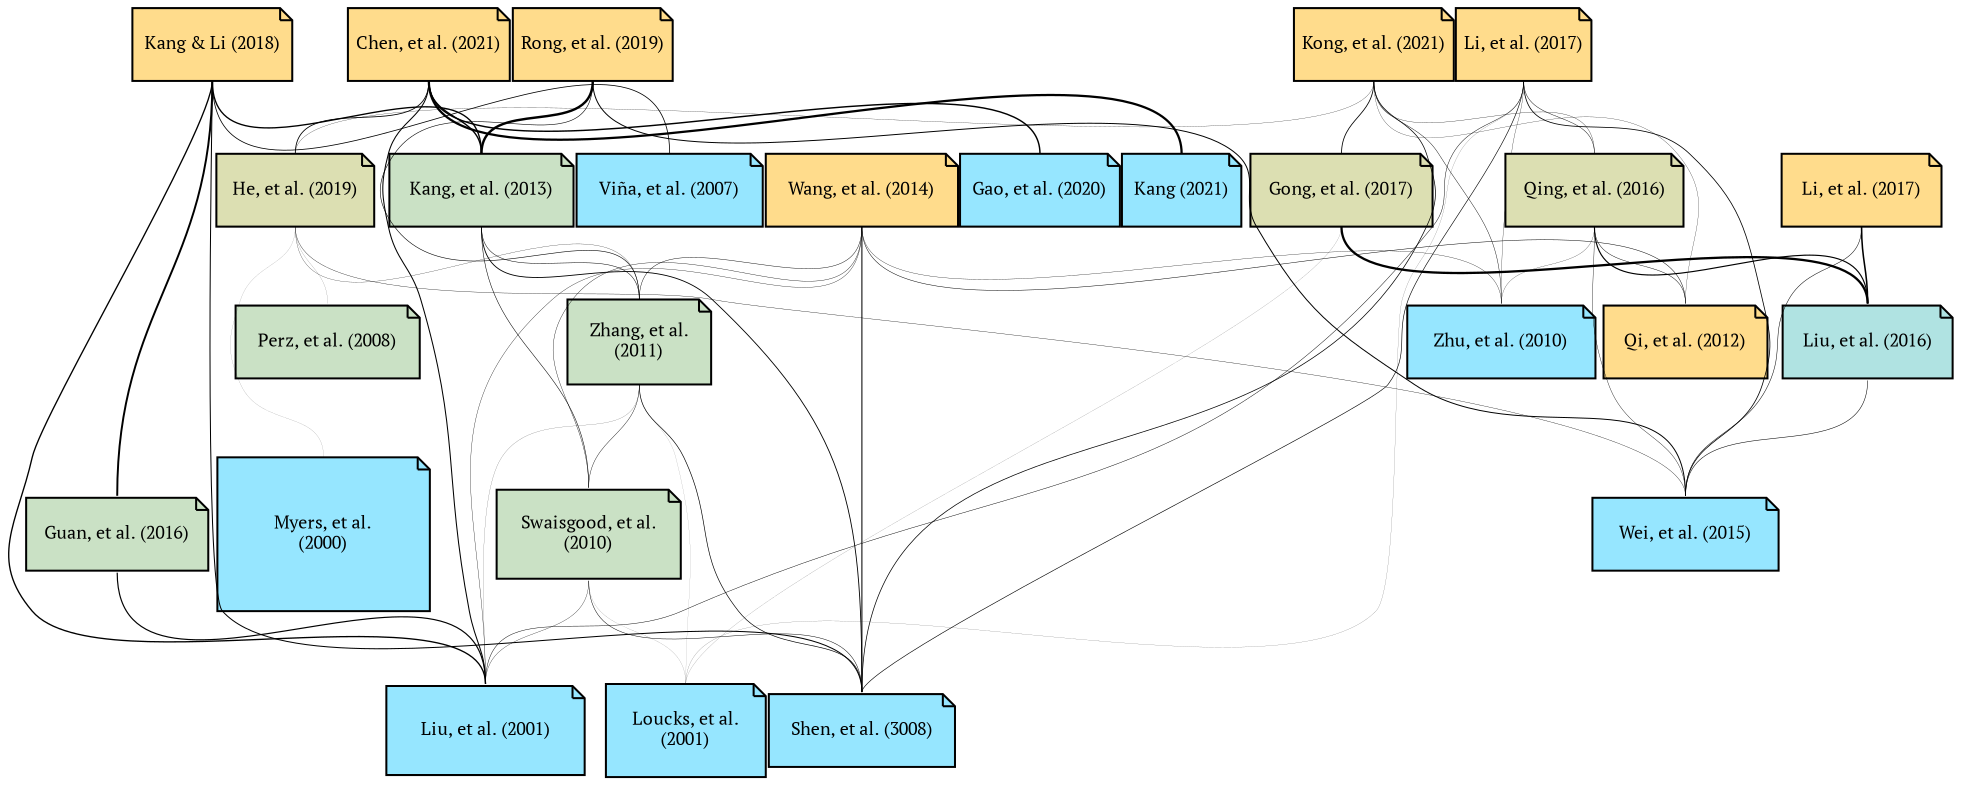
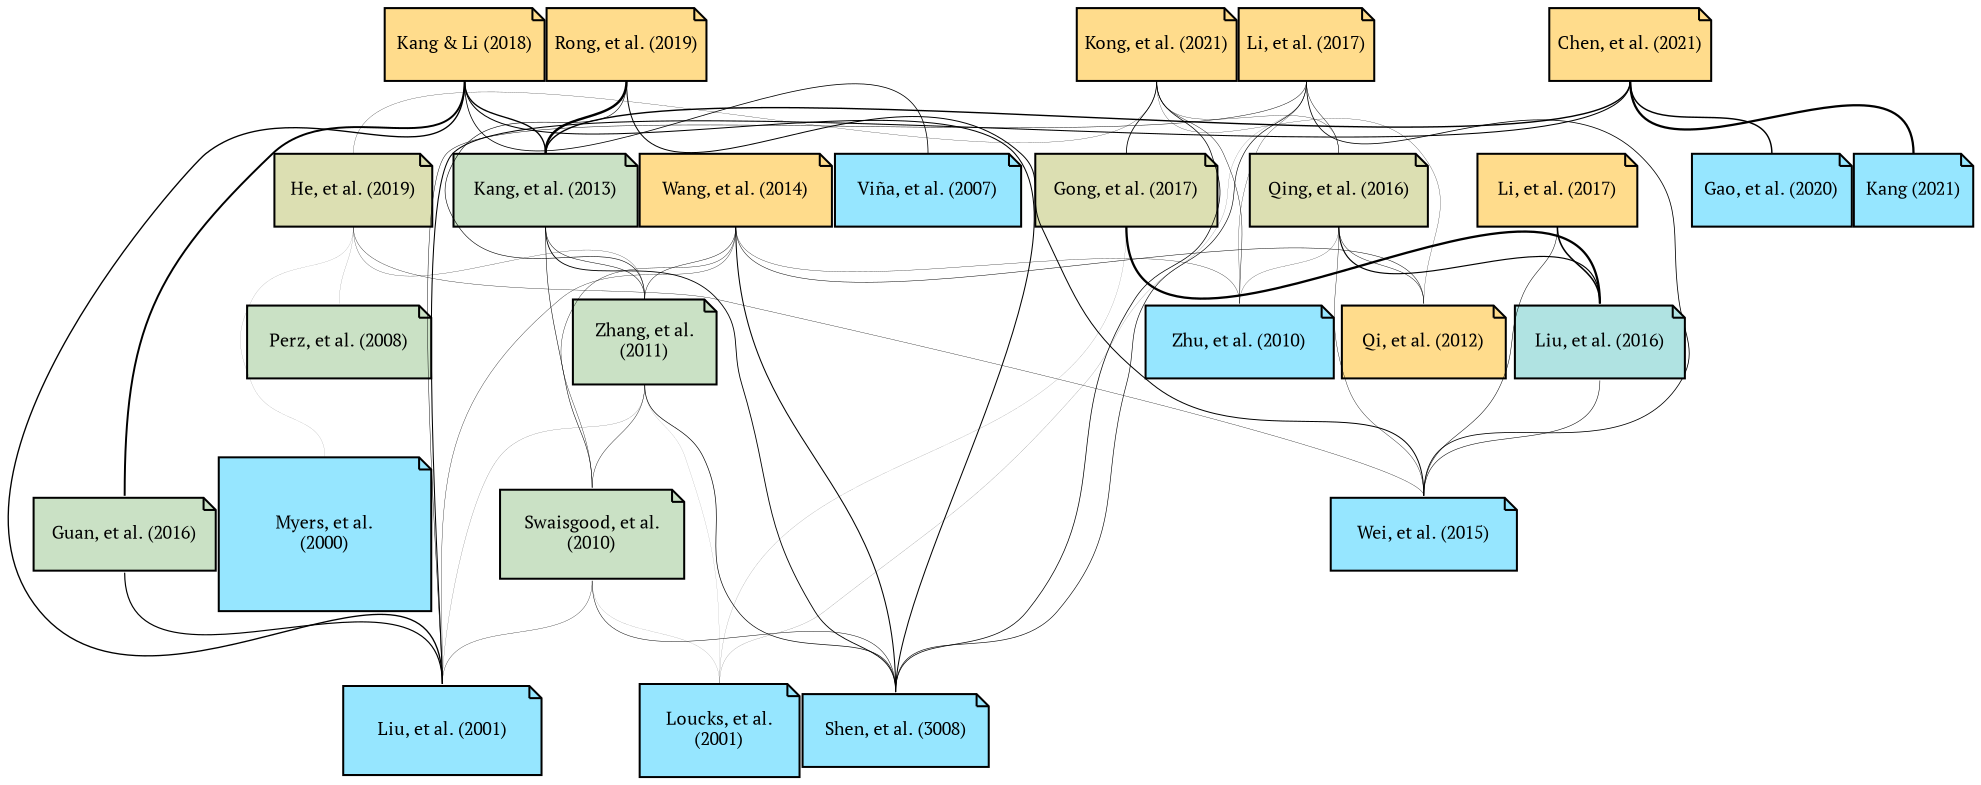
(362, 117) -> none
